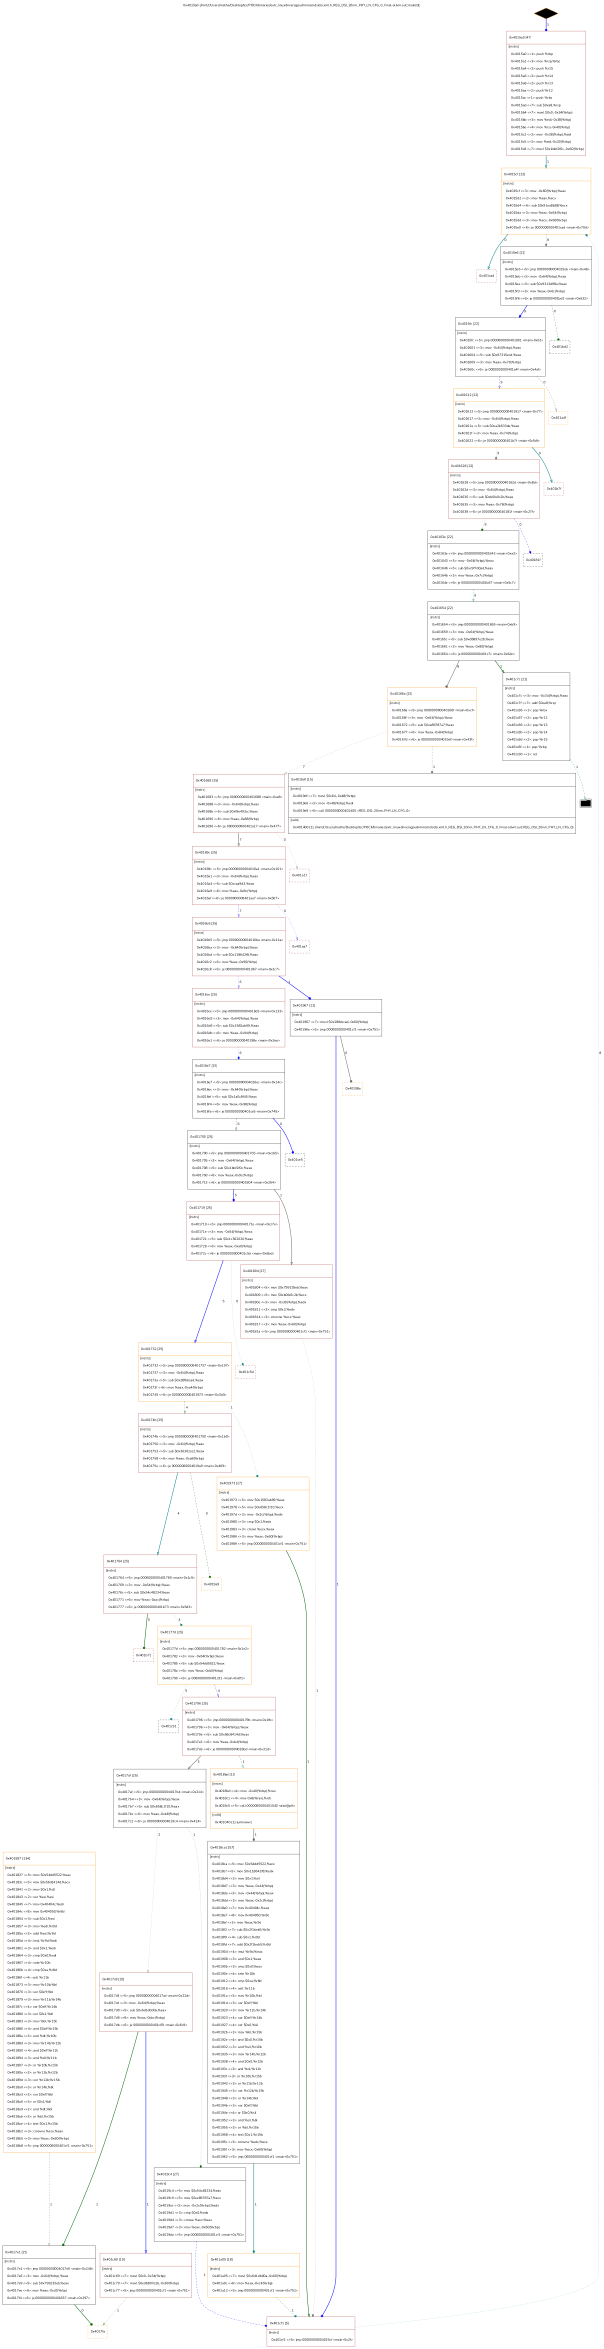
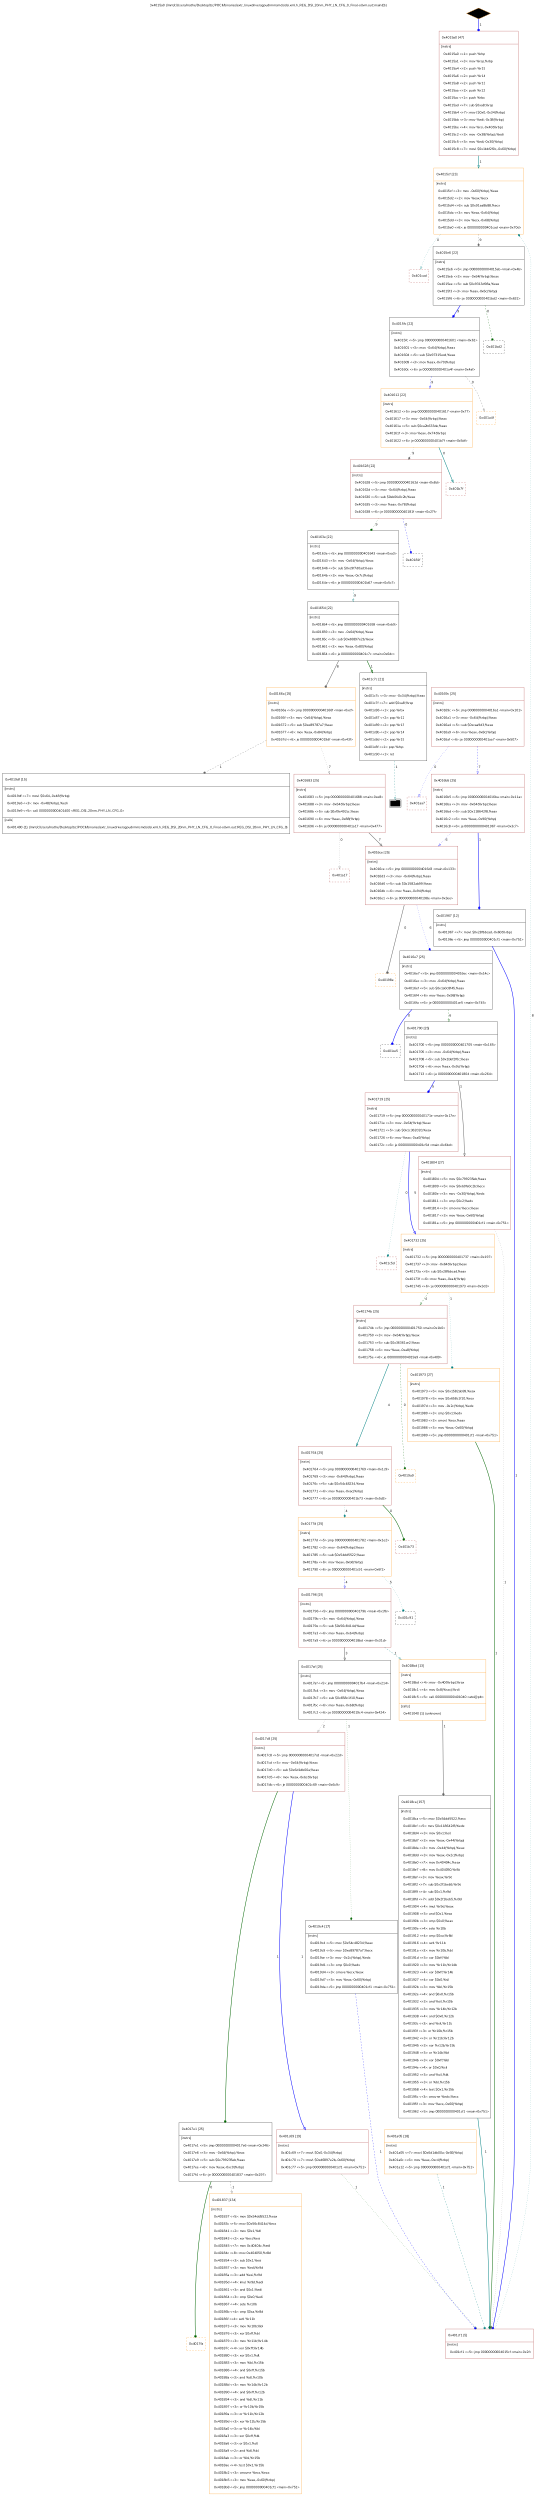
(497, 249) -> (429, 249)
(239, 838) -> (375, 839)
(346, 1058) -> (396, 938)
(49, 2198) -> (231, 2186)
(254, 2207) -> (487, 2222)
(116, 2310) -> (408, 2251)
